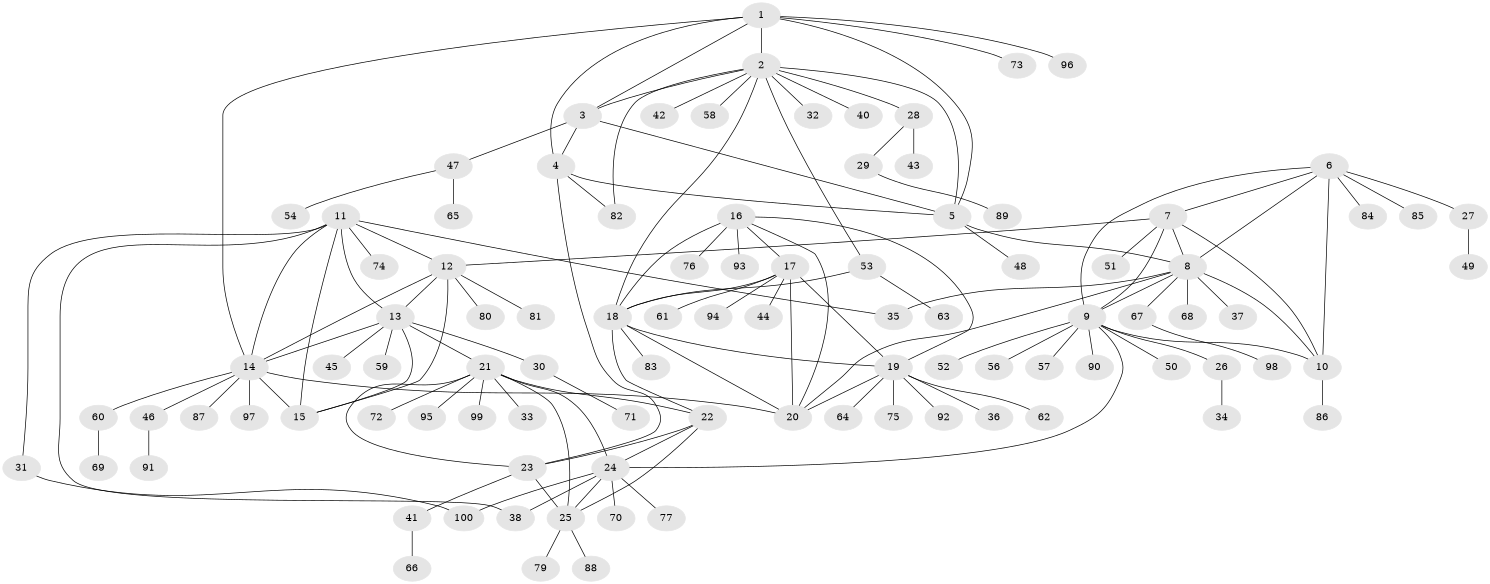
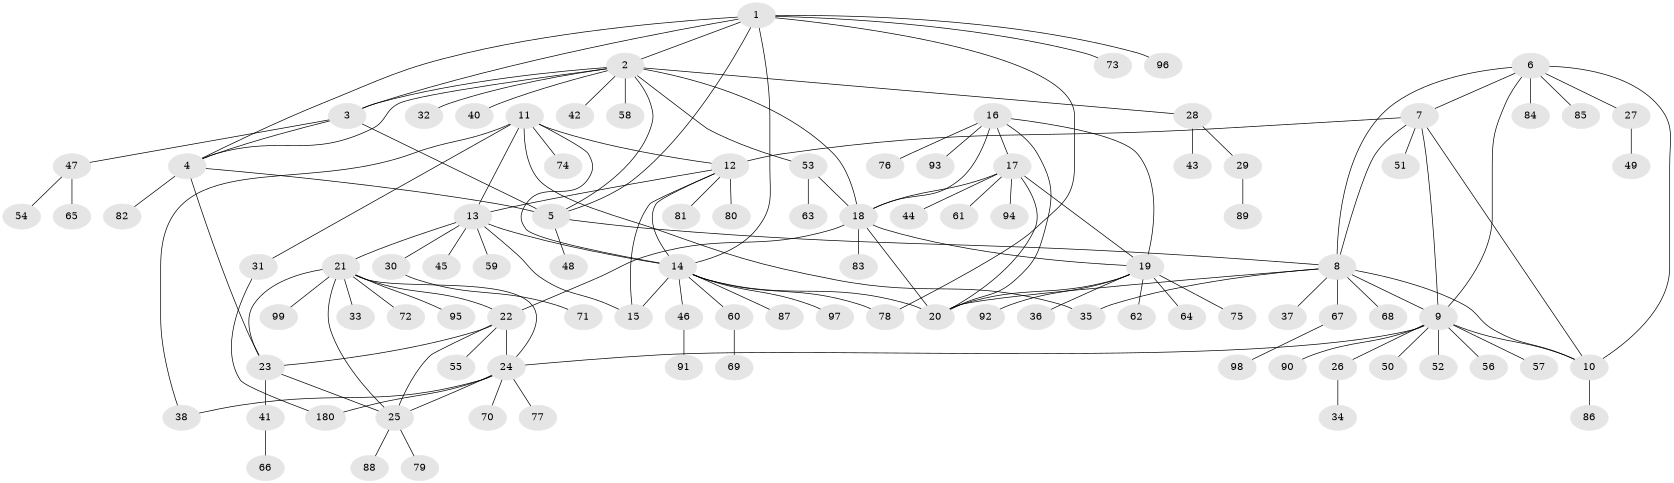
(638, 100) -> (399, 103)
(315, 316) -> none
none -> (885, 317)
none -> (456, 367)
(464, 518) -> (326, 418)
